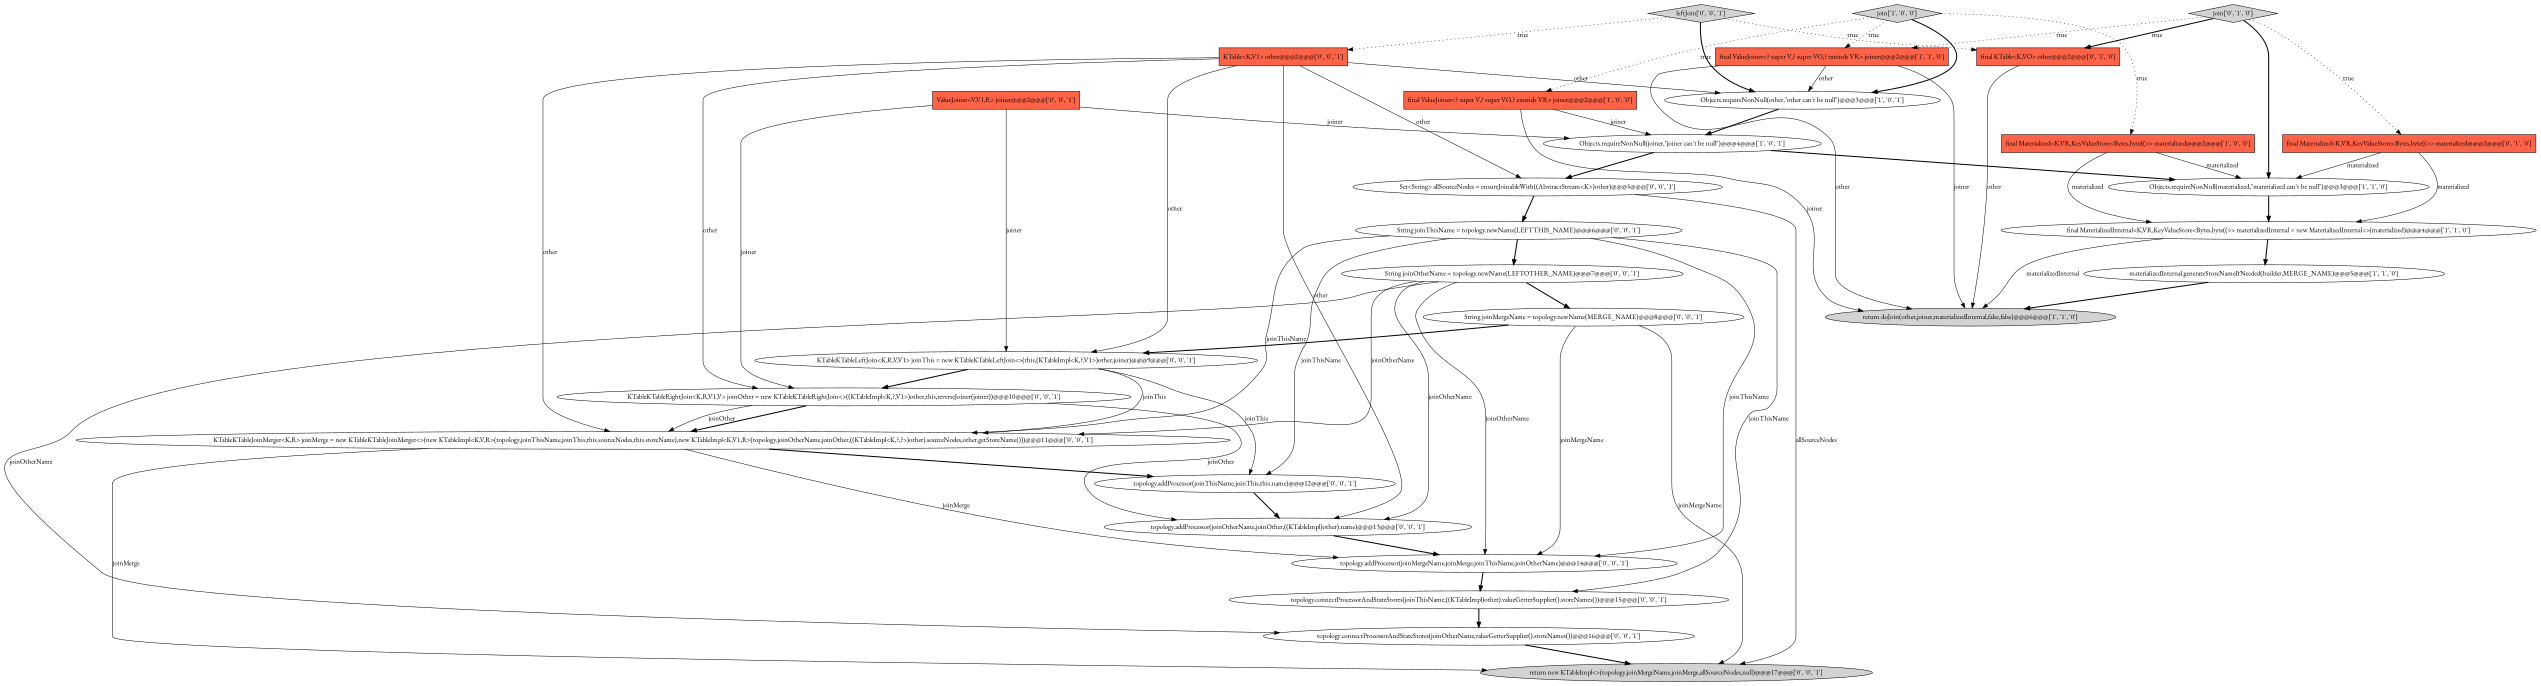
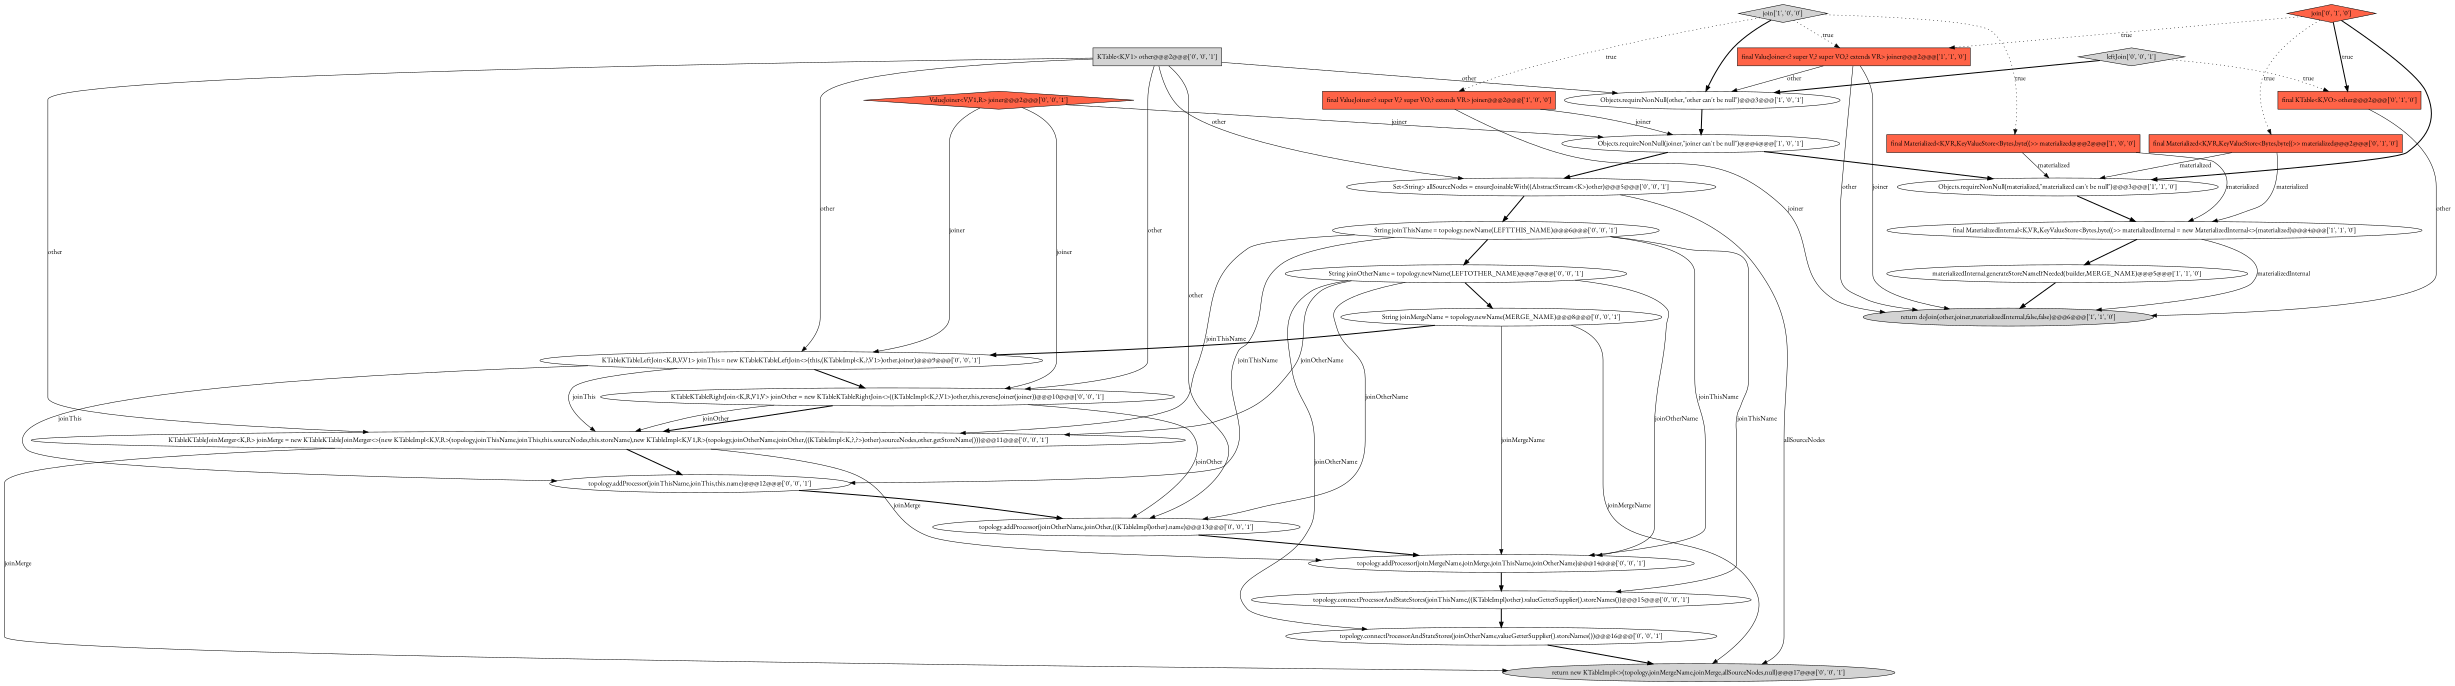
(2233, 13) -> (2332, 13)
(1511, 33) -> none
(1283, 57) -> (1157, 57)
(1006, 100) -> (999, 100)
